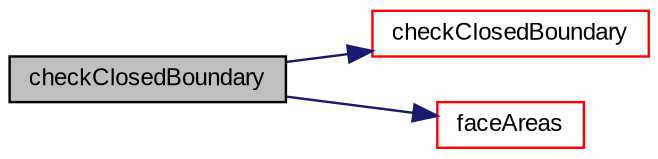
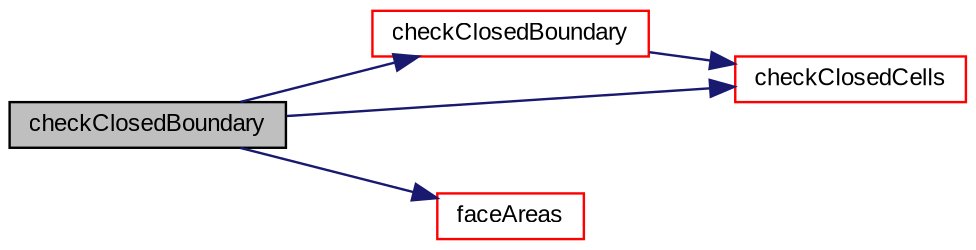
none -> (851, 79)
